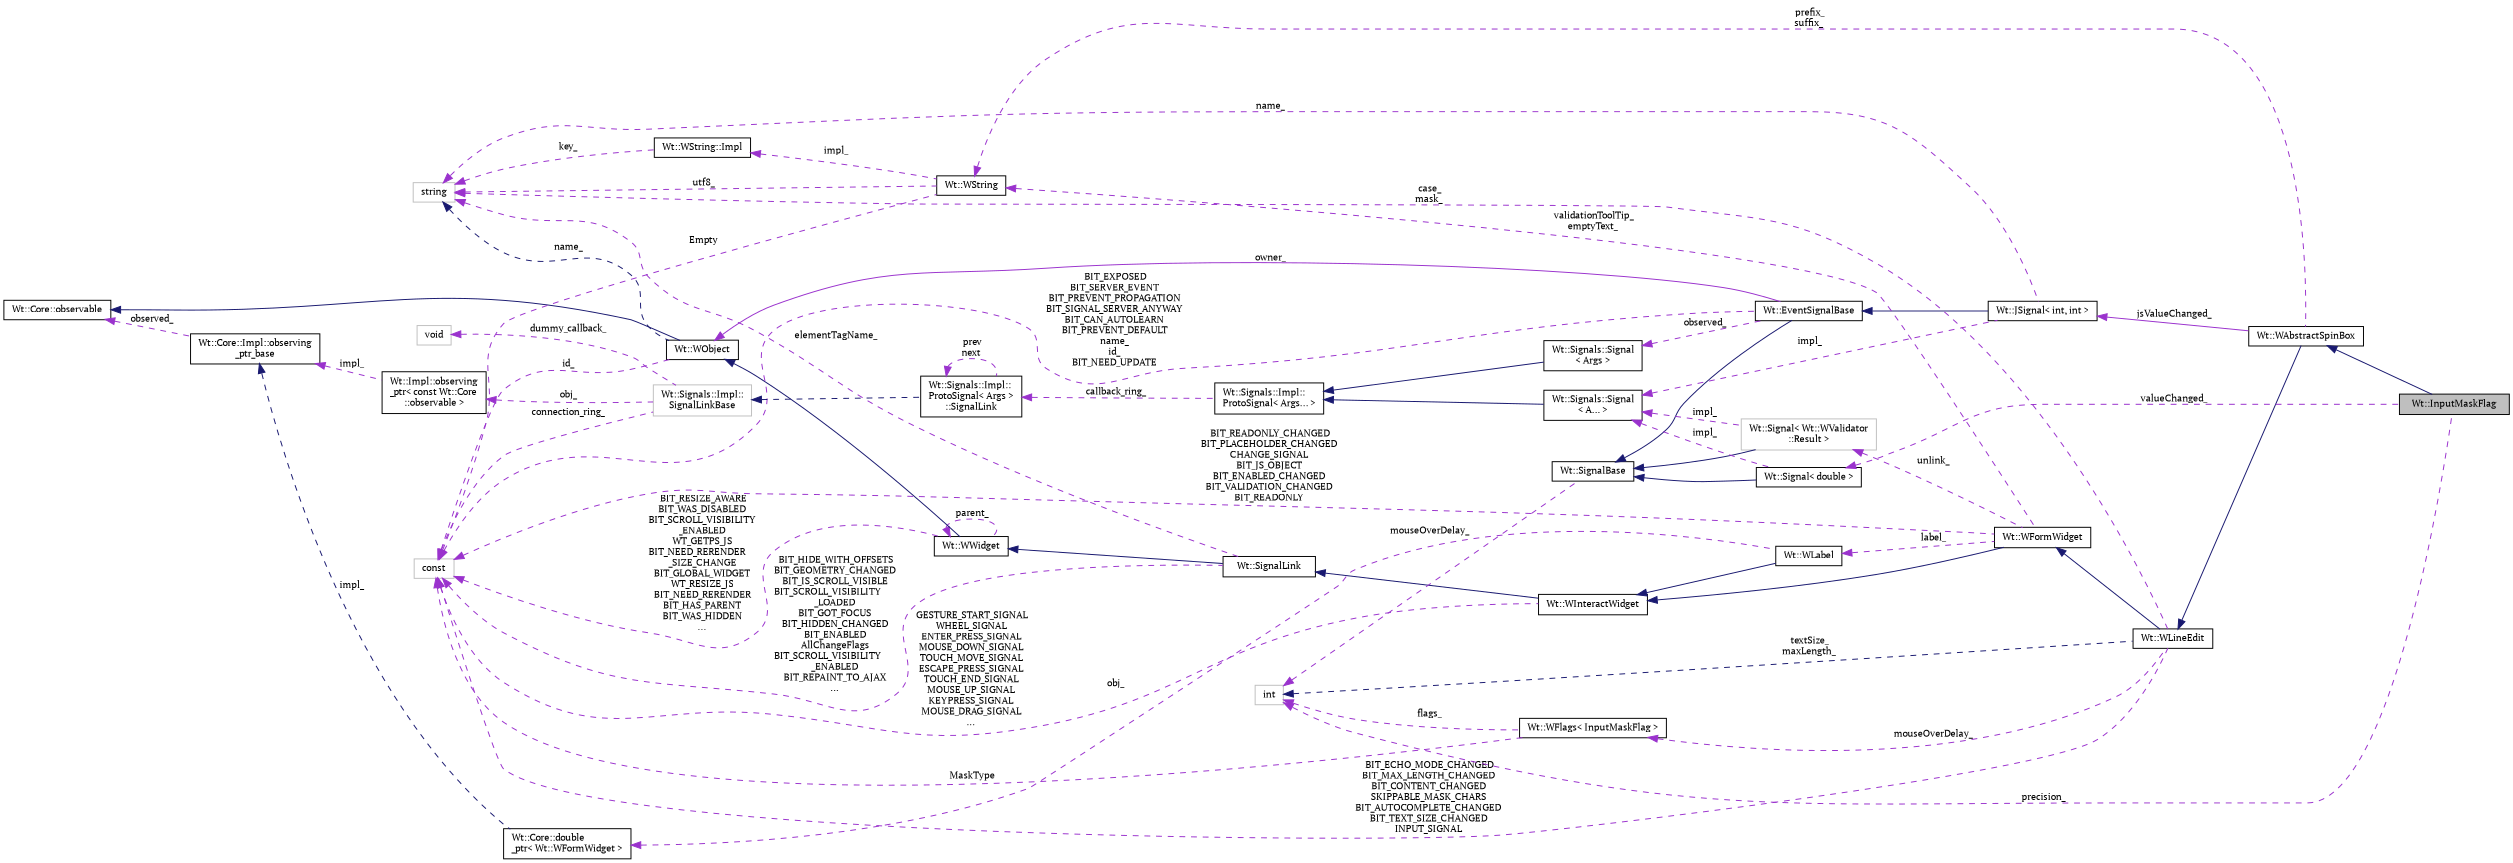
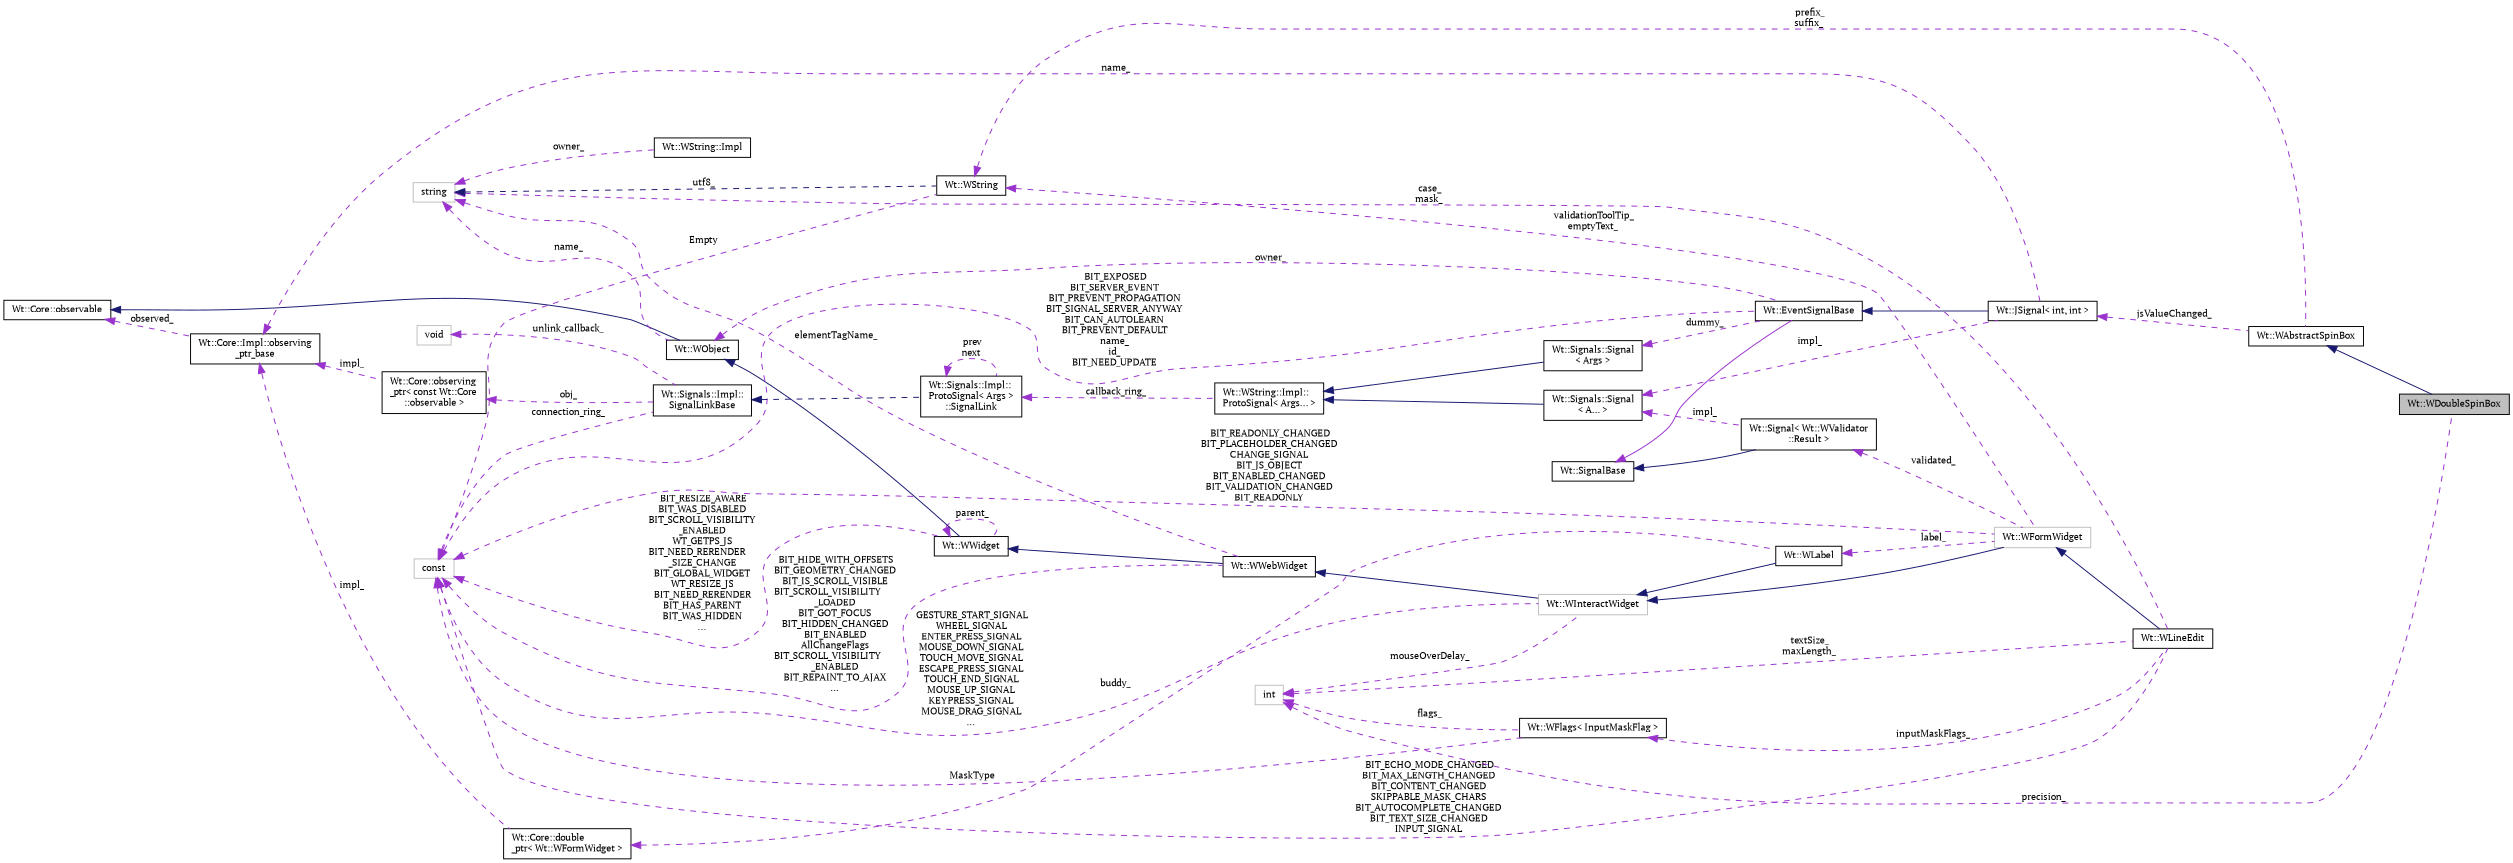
(1282, 112) -> (1166, 74)
(567, 147) -> (567, 147)
(849, 165) -> none
(701, 189) -> (701, 189)
(574, 259) -> (574, 259)
(1247, 263) -> (1247, 263)
(1704, 323) -> (1704, 323)
(2178, 324) -> (2178, 324)
(567, 329) -> (567, 329)
(504, 389) -> none
(1696, 392) -> (1696, 392)
(434, 393) -> (434, 393)
(1269, 398) -> (1269, 398)
(702, 400) -> (702, 400)
(2454, 404) -> (2454, 404)
(1809, 434) -> (1809, 434)
(1932, 461) -> (1932, 461)
(1809, 477) -> none
(2242, 483) -> none
(2043, 538) -> (2043, 538)
(1269, 567) -> (1269, 567)
(1442, 575) -> (1443, 672)
(1593, 605) -> (1593, 605)
(352, 620) -> (352, 620)
(1713, 668) -> (1713, 668)
(1115, 684) -> (1115, 684)
(1932, 734) -> (1932, 734)
